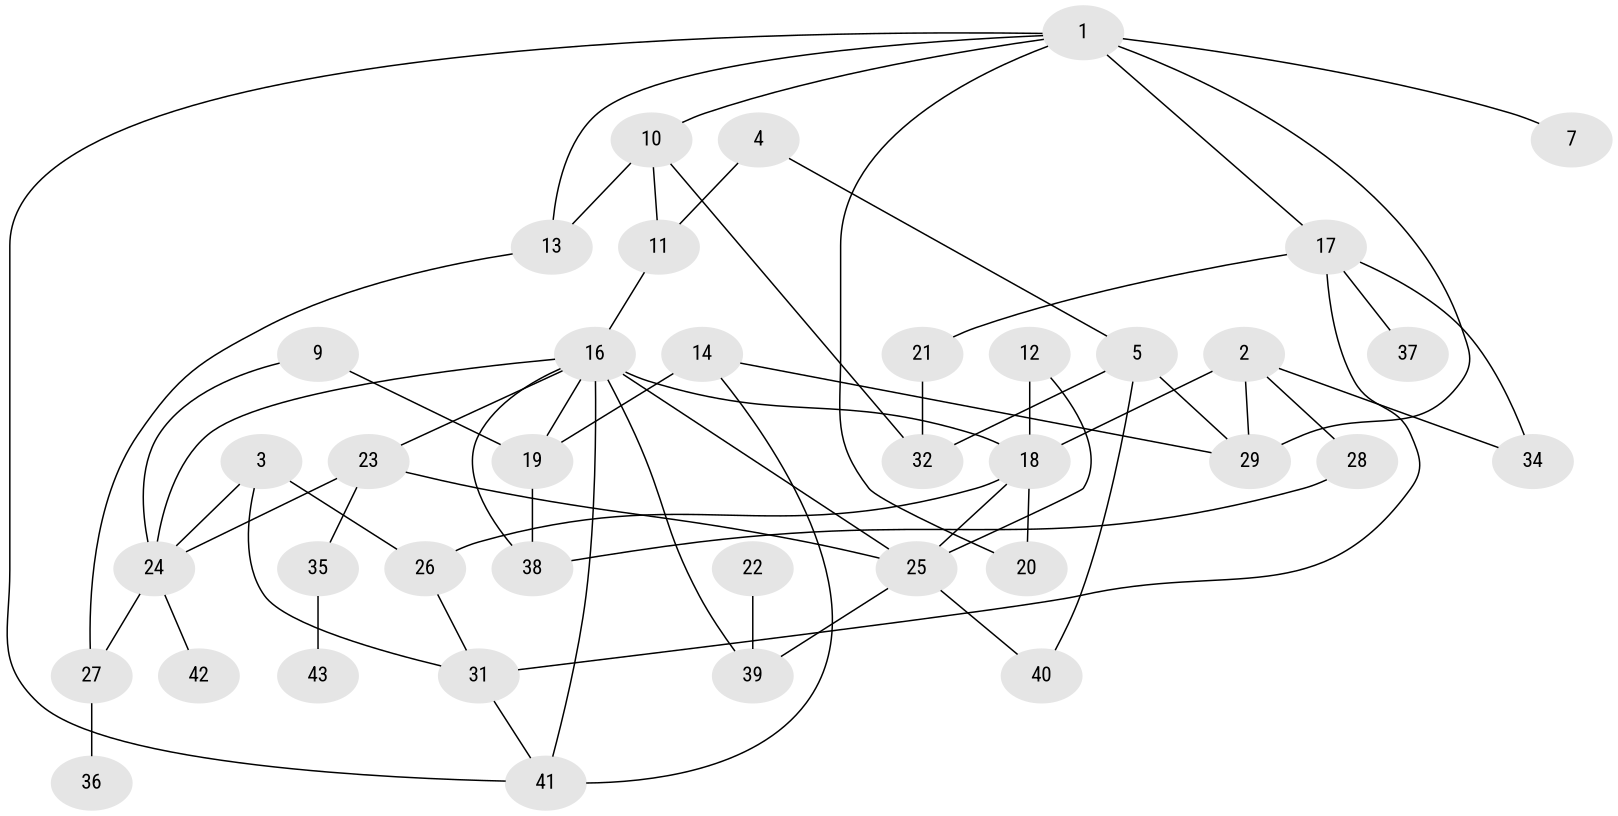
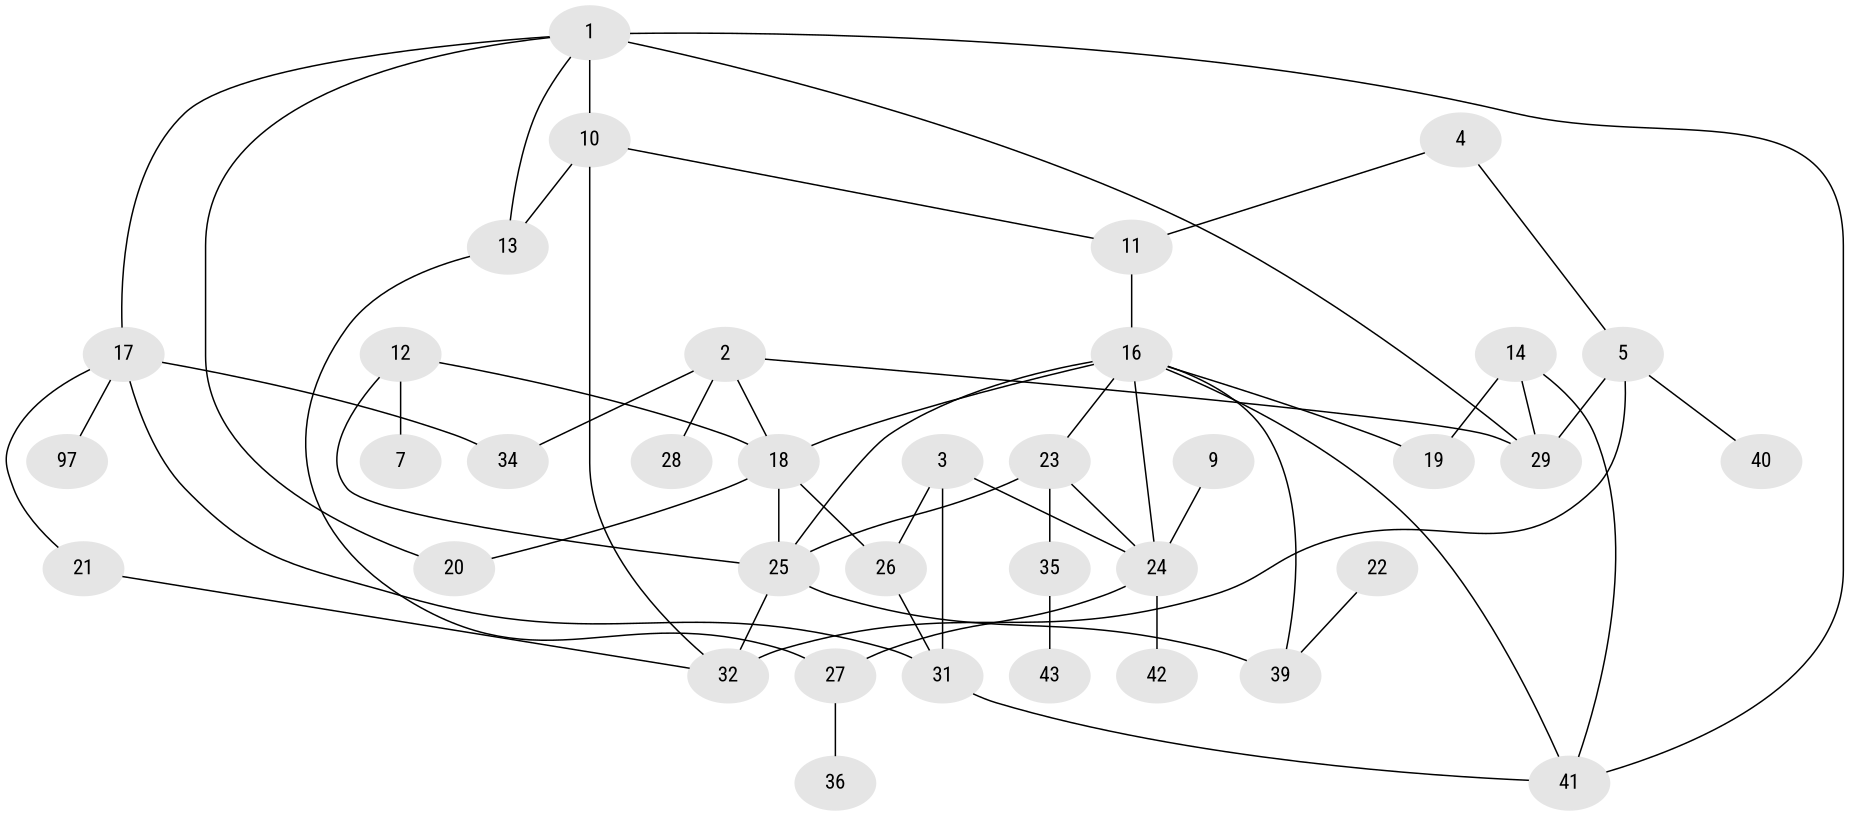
(1333, 71) -> (401, 408)
(1408, 354) -> (67, 462)
(425, 408) -> none
(532, 569) -> none
(979, 622) -> (757, 615)
